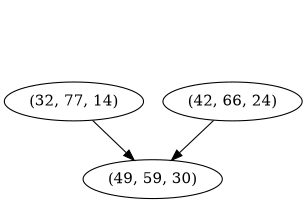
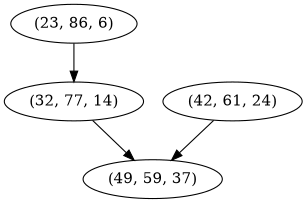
none -> (74, 24)
(233, 101) -> (233, 101)
(153, 179) -> (153, 179)
